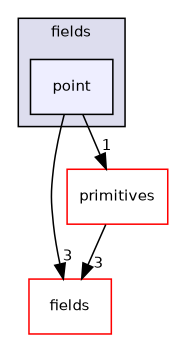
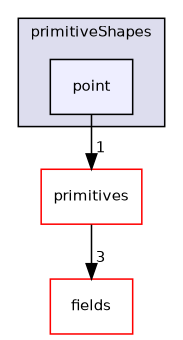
(72, 33) -> (92, 33)
(52, 189) -> none
